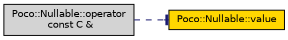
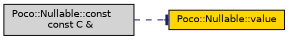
(69, 20) -> (69, 20)
